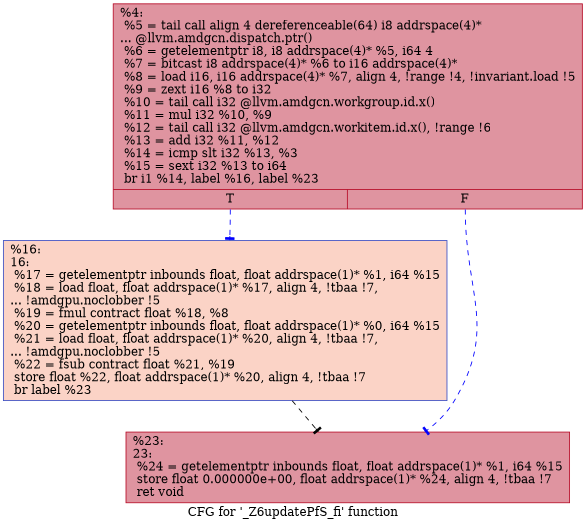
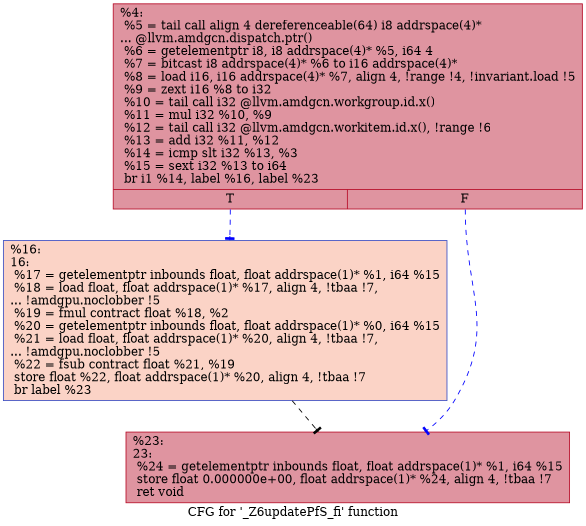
(120, 314) -> (120, 314)
